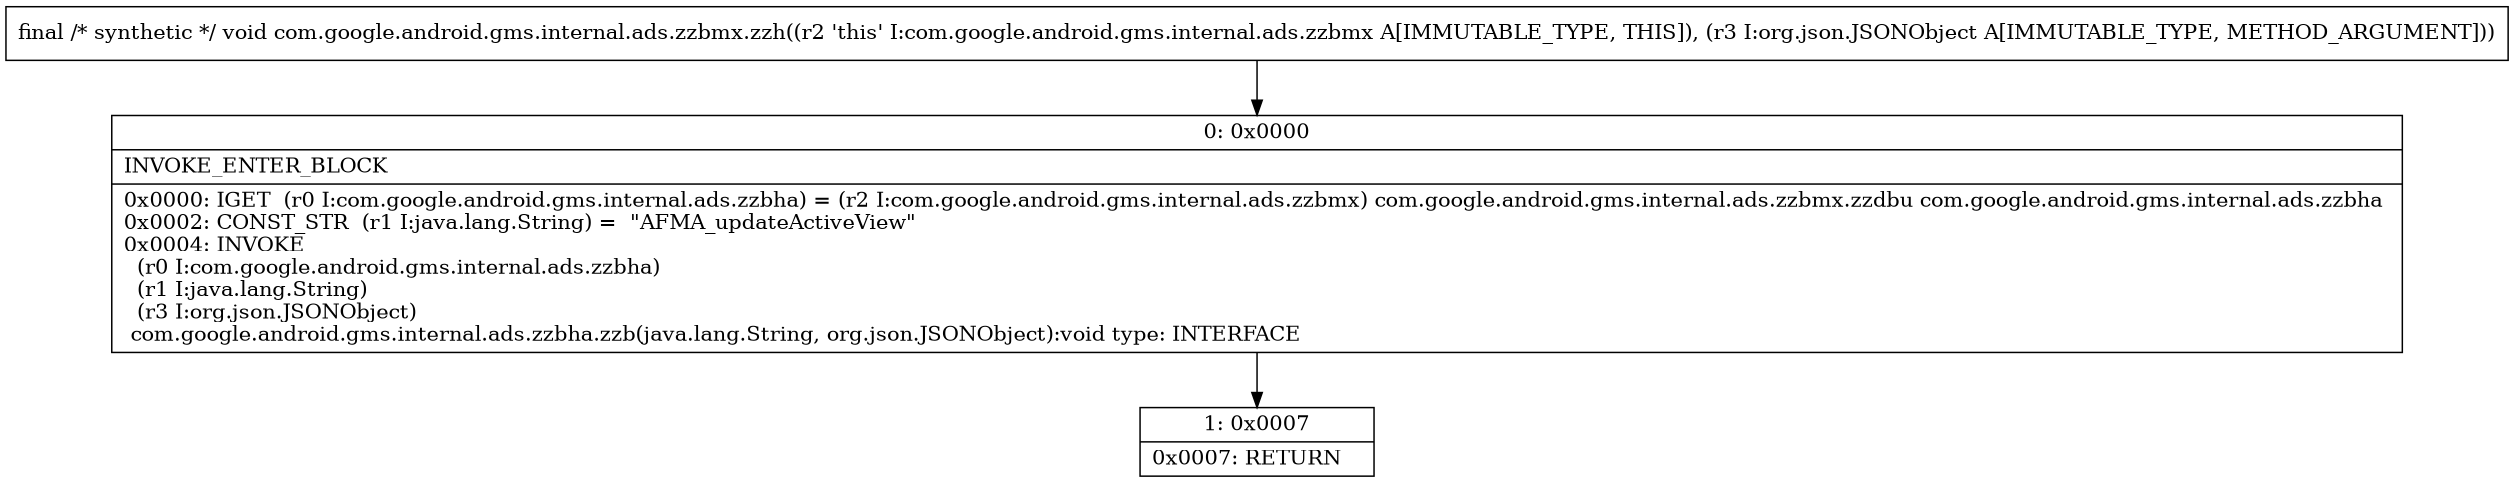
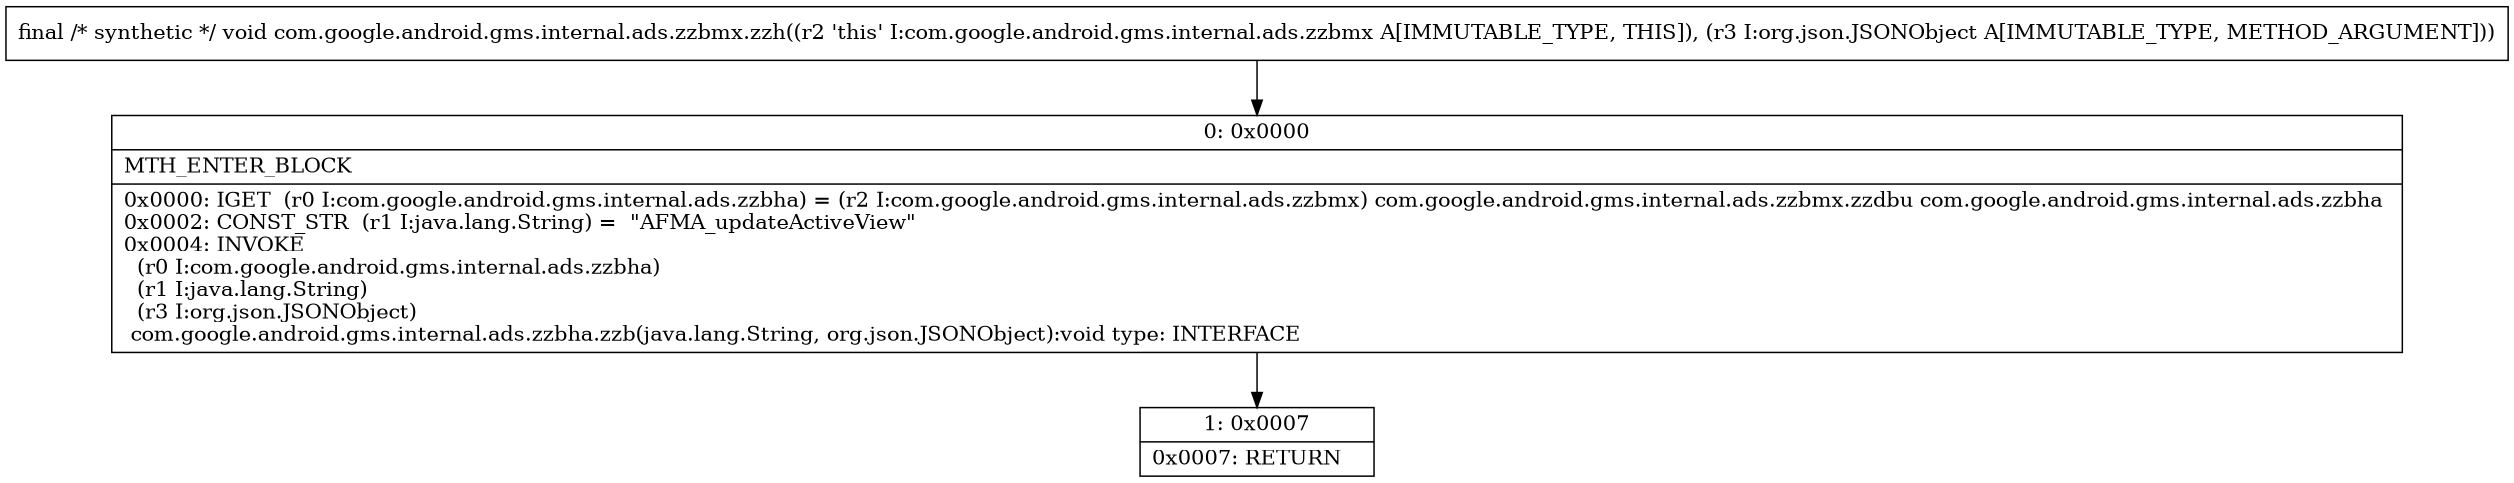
(256, 166) -> (238, 166)
